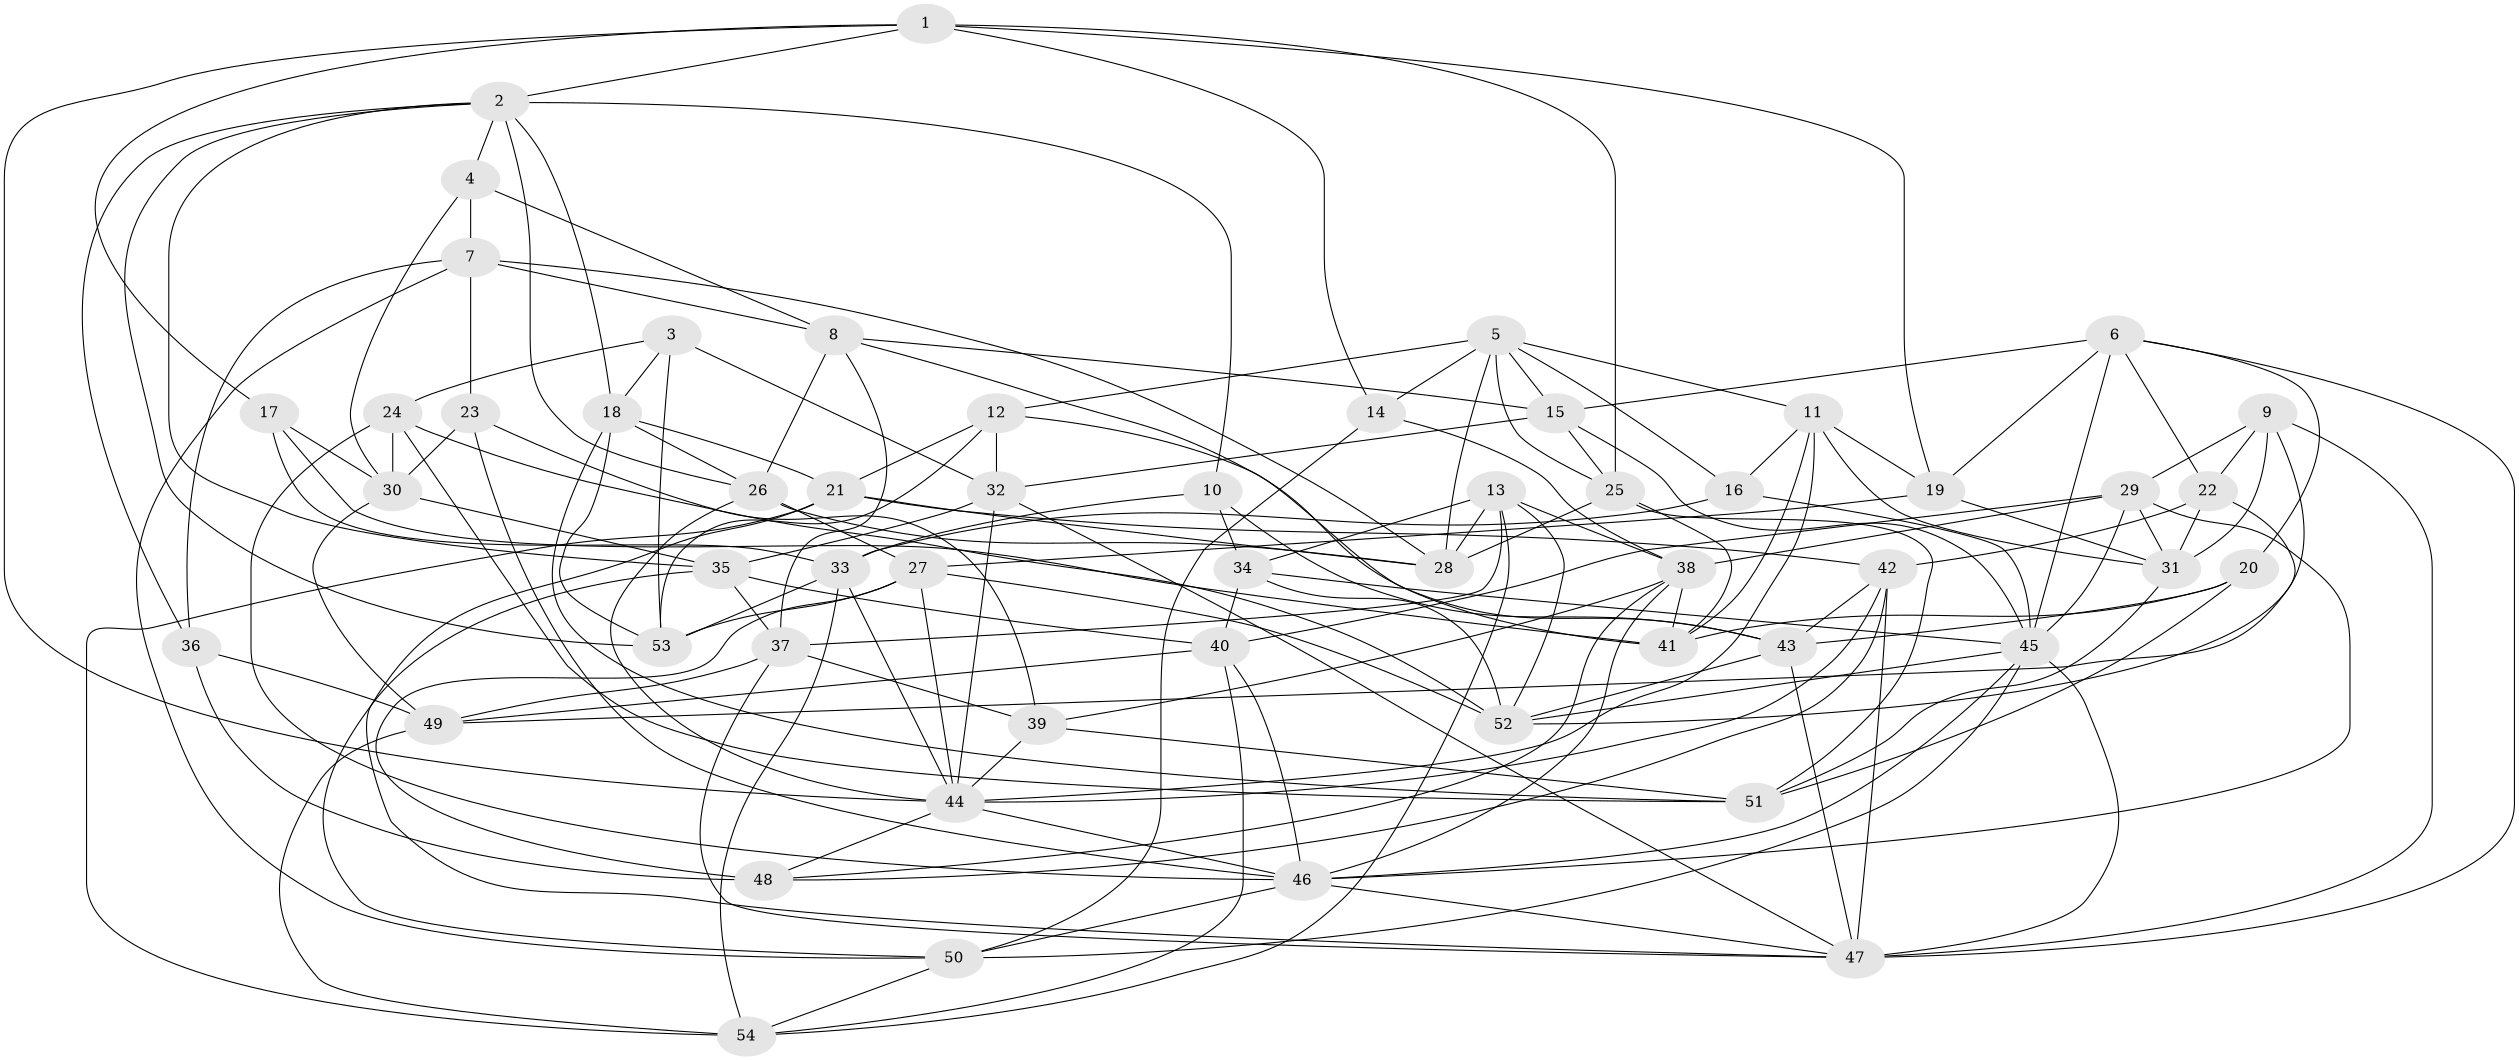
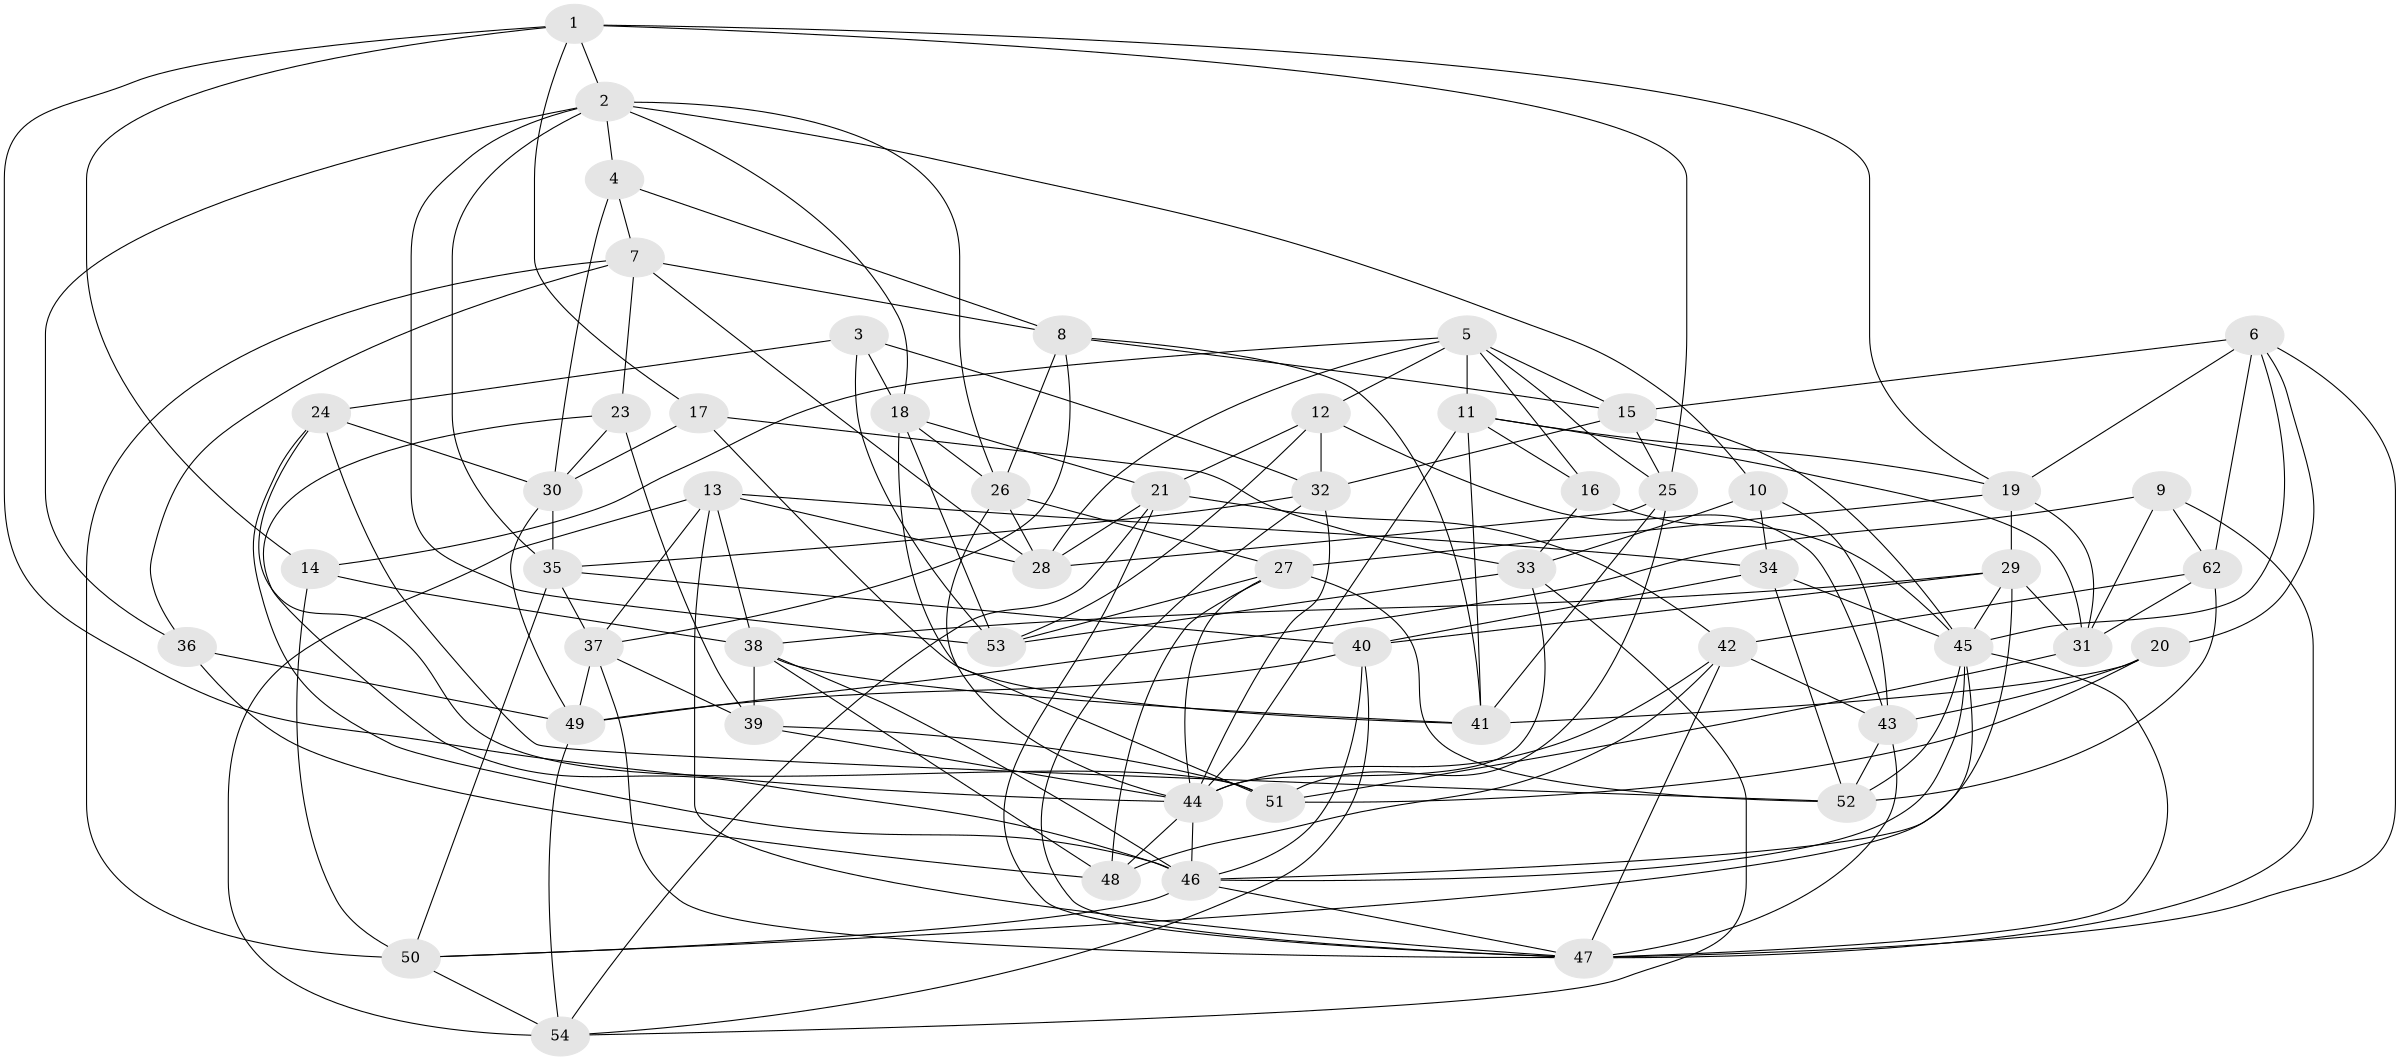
(2199, 452) -> (2011, 534)
(2208, 491) -> (2213, 569)
(1559, 595) -> (969, 895)
